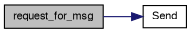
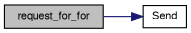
(54, 17) -> (54, 17)
